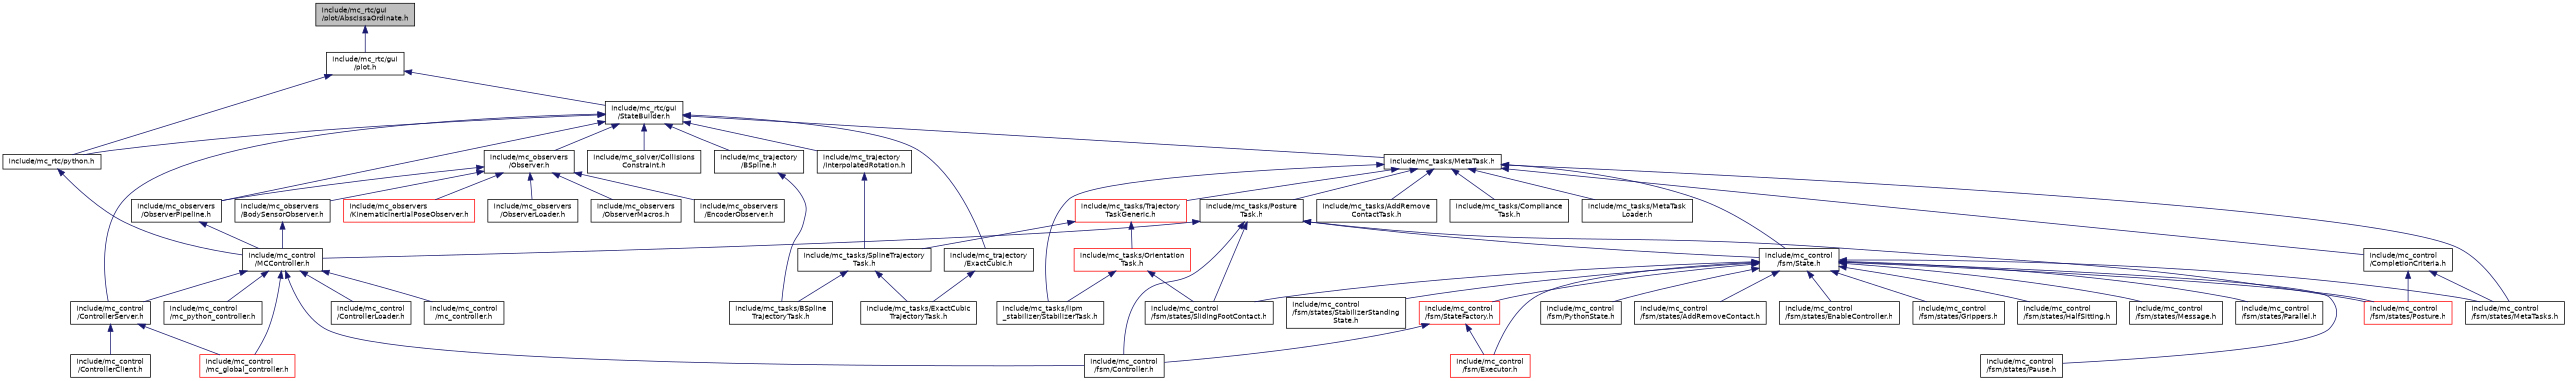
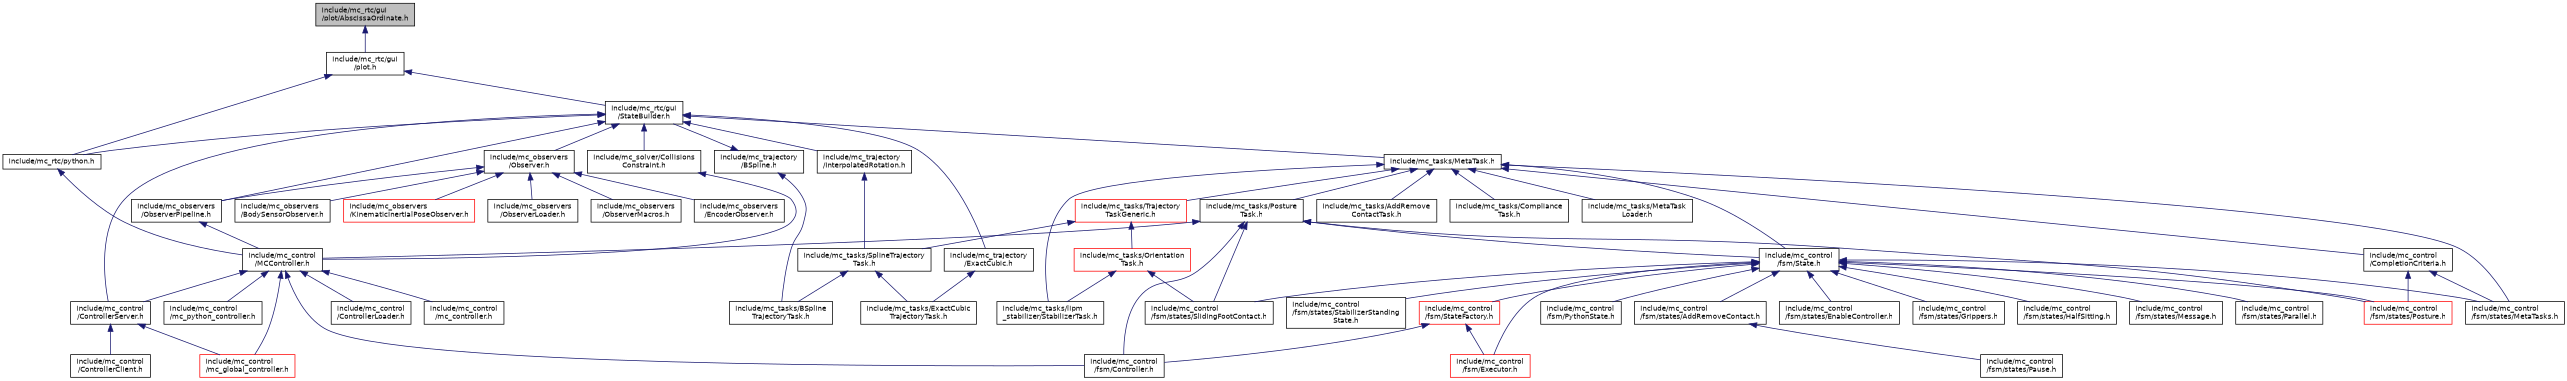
(701, 139) -> (702, 136)
(283, 239) -> (719, 243)
(2335, 305) -> (1868, 344)
